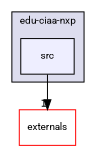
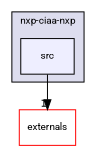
(48, 21) -> (48, 21)
